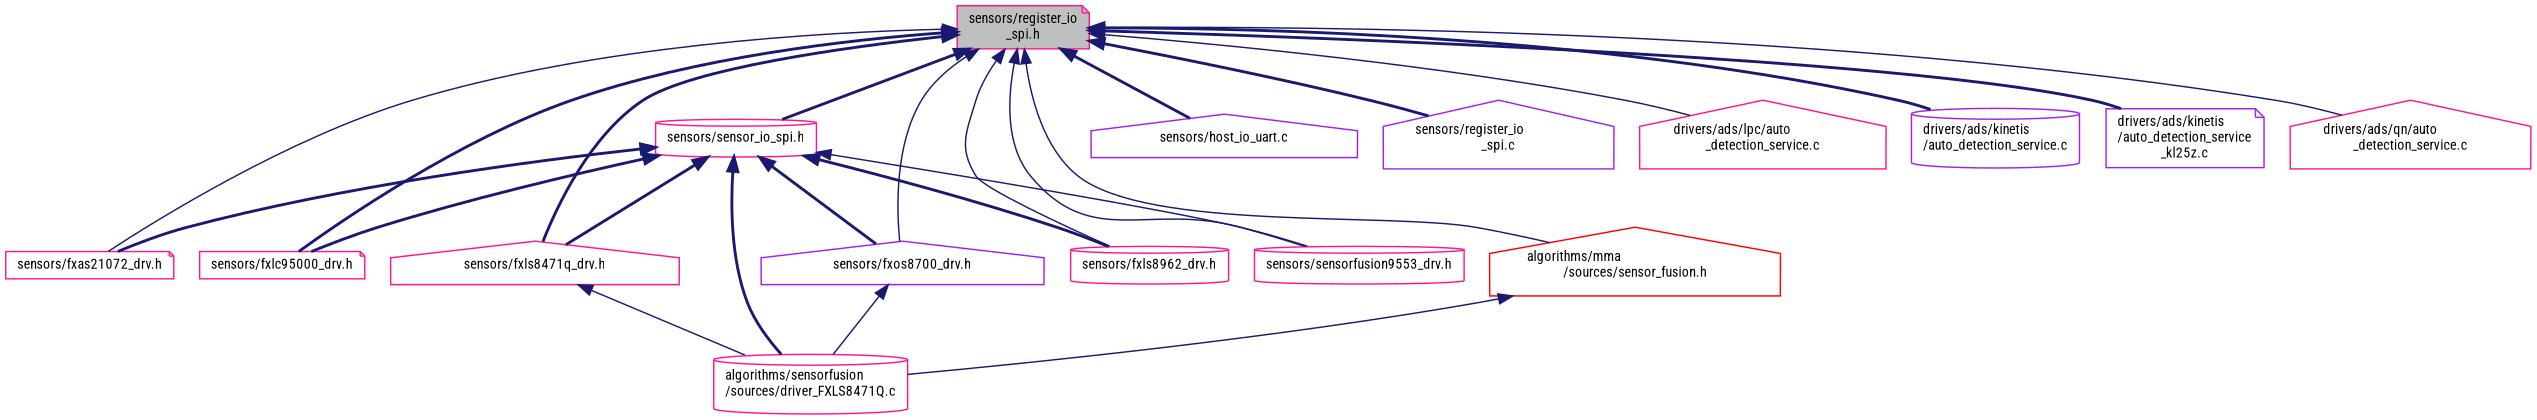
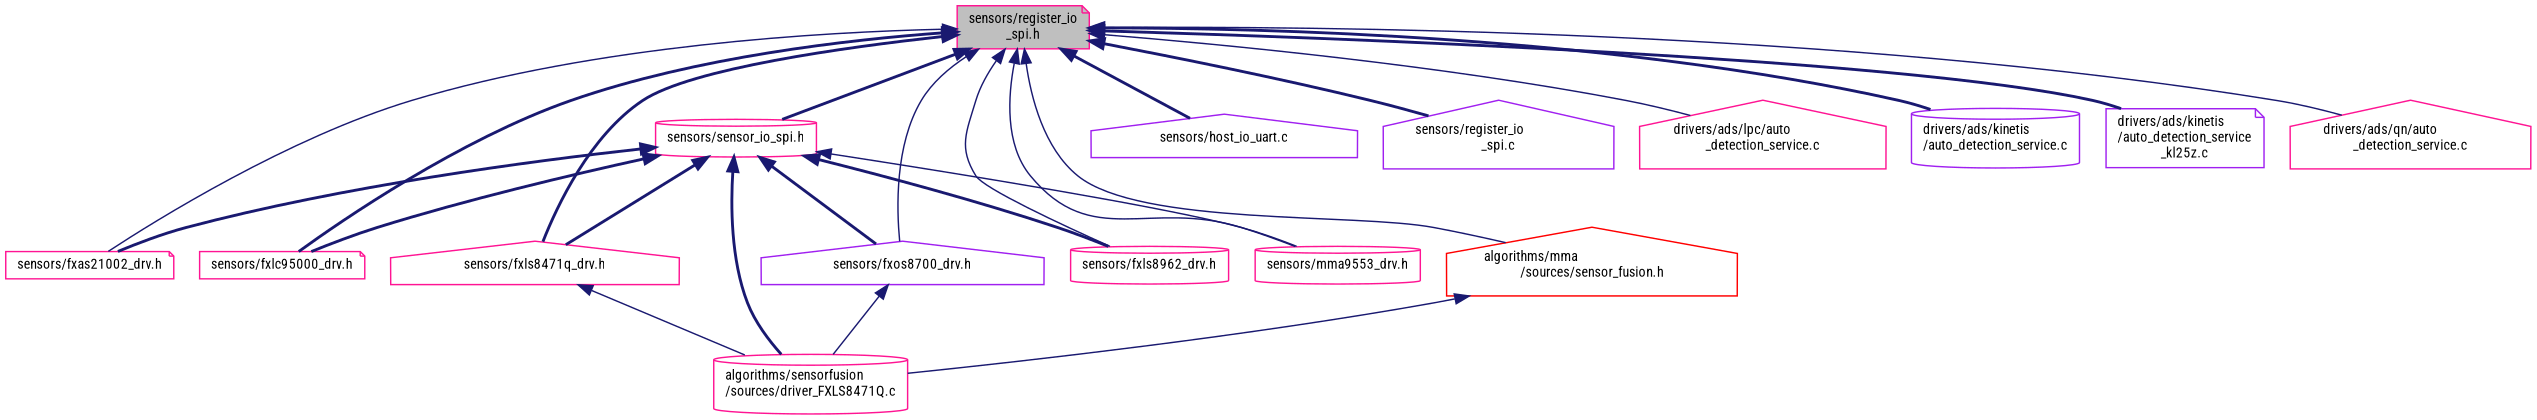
(90, 265) -> (90, 265)
(1359, 265) -> (1338, 265)
